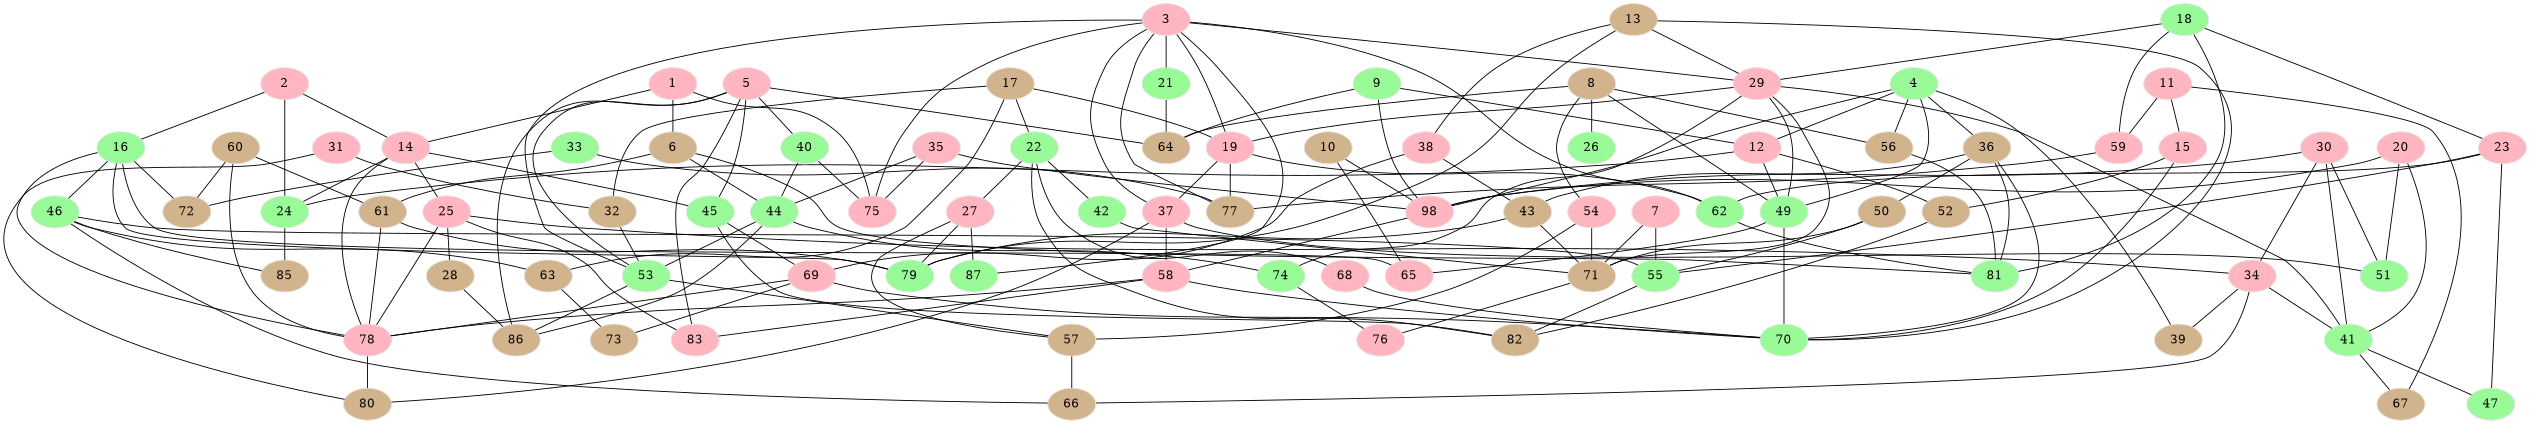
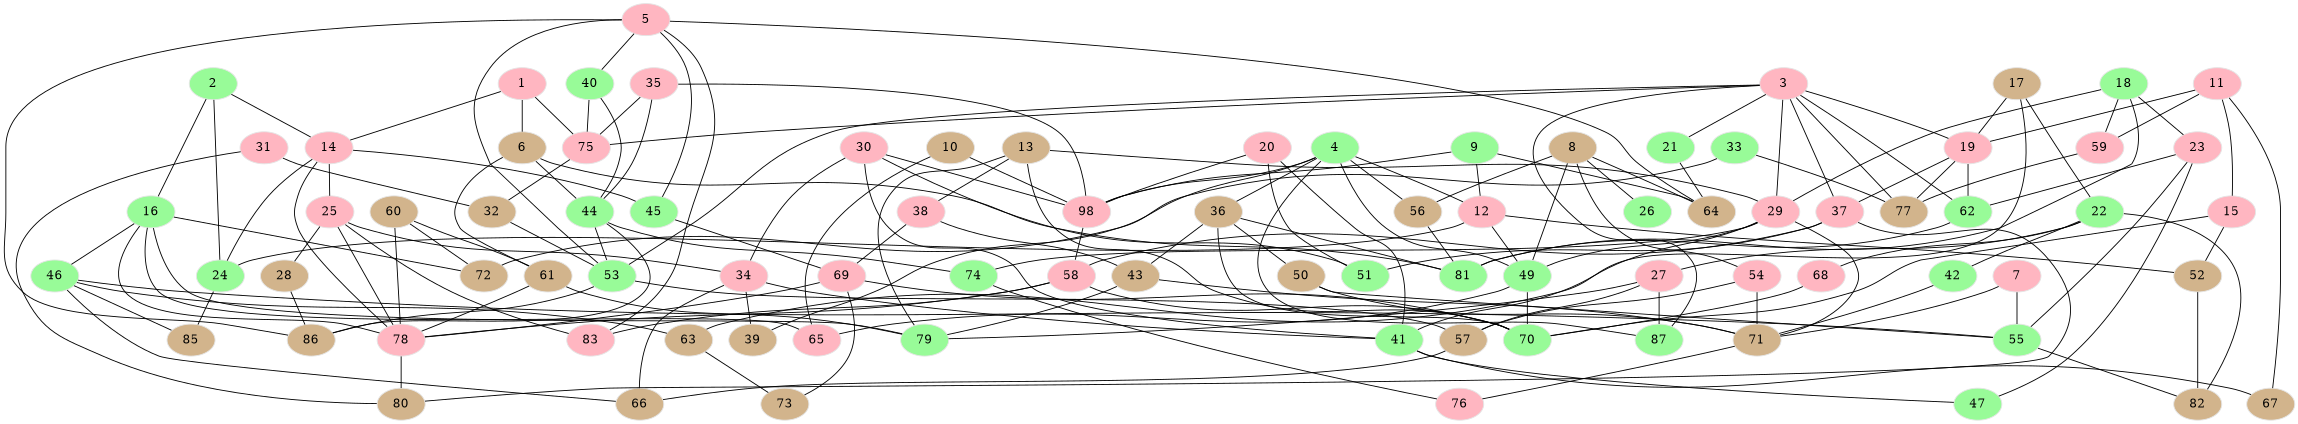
(285, 84) -> (213, 84)
(787, 104) -> (538, 181)
(1492, 111) -> (2093, 116)
none -> (1265, 284)
(1030, 315) -> none
